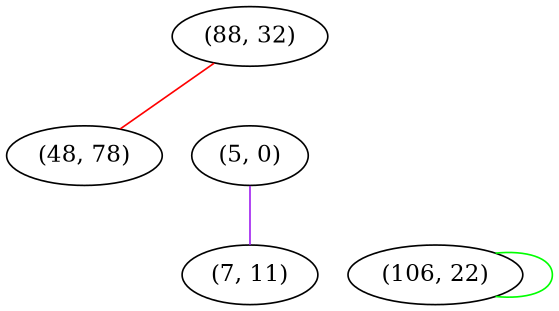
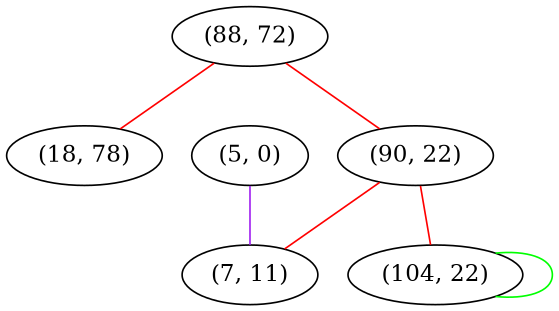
(250, 36) -> (250, 36)
(84, 156) -> (84, 156)
none -> (416, 156)
(435, 275) -> (435, 275)
